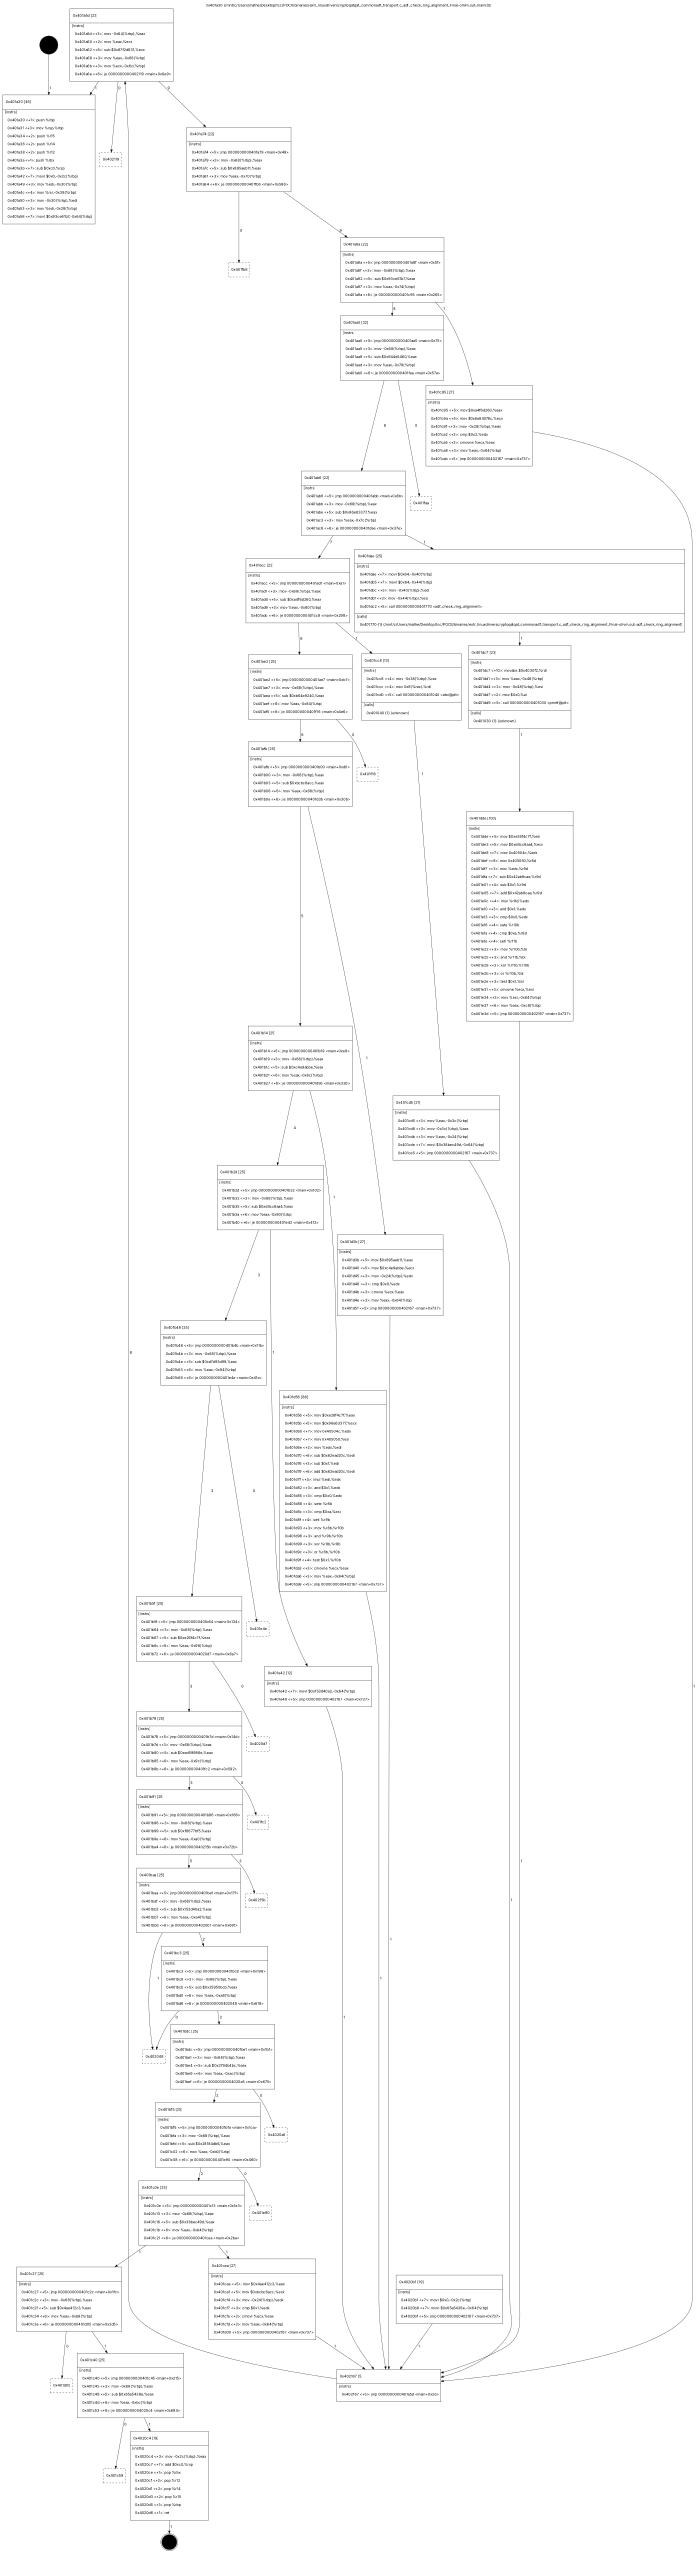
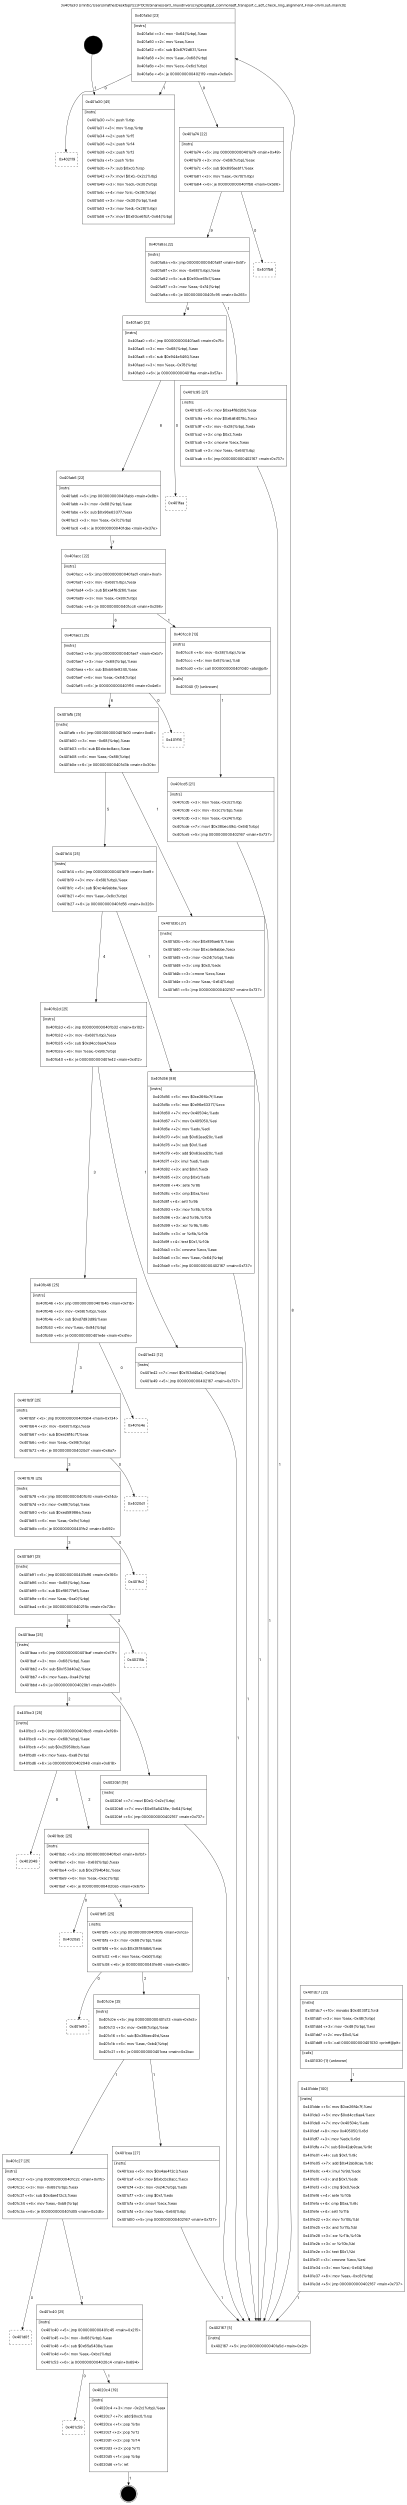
(520, 591) -> none
(149, 1989) -> (136, 1730)
